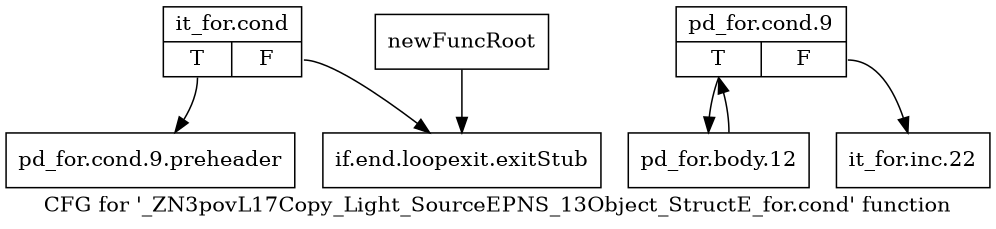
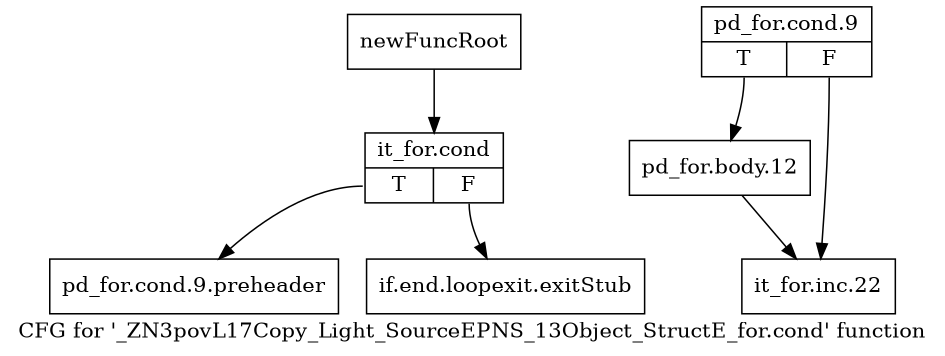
(462, 93) -> (434, 93)
(727, 112) -> (764, 221)
